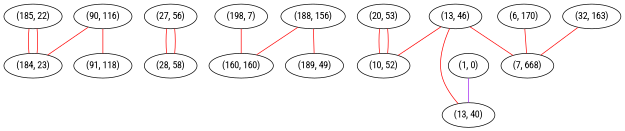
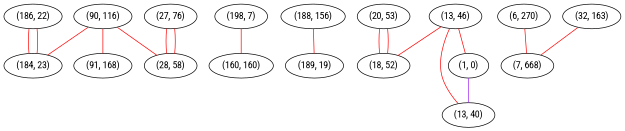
(33, 16) -> (33, 16)
(171, 16) -> (171, 16)
(524, 16) -> (524, 16)
none -> (137, 41)
(277, 41) -> none
(491, 41) -> (462, 41)
(103, 66) -> (103, 66)
(314, 66) -> (314, 66)
(384, 66) -> (384, 66)
